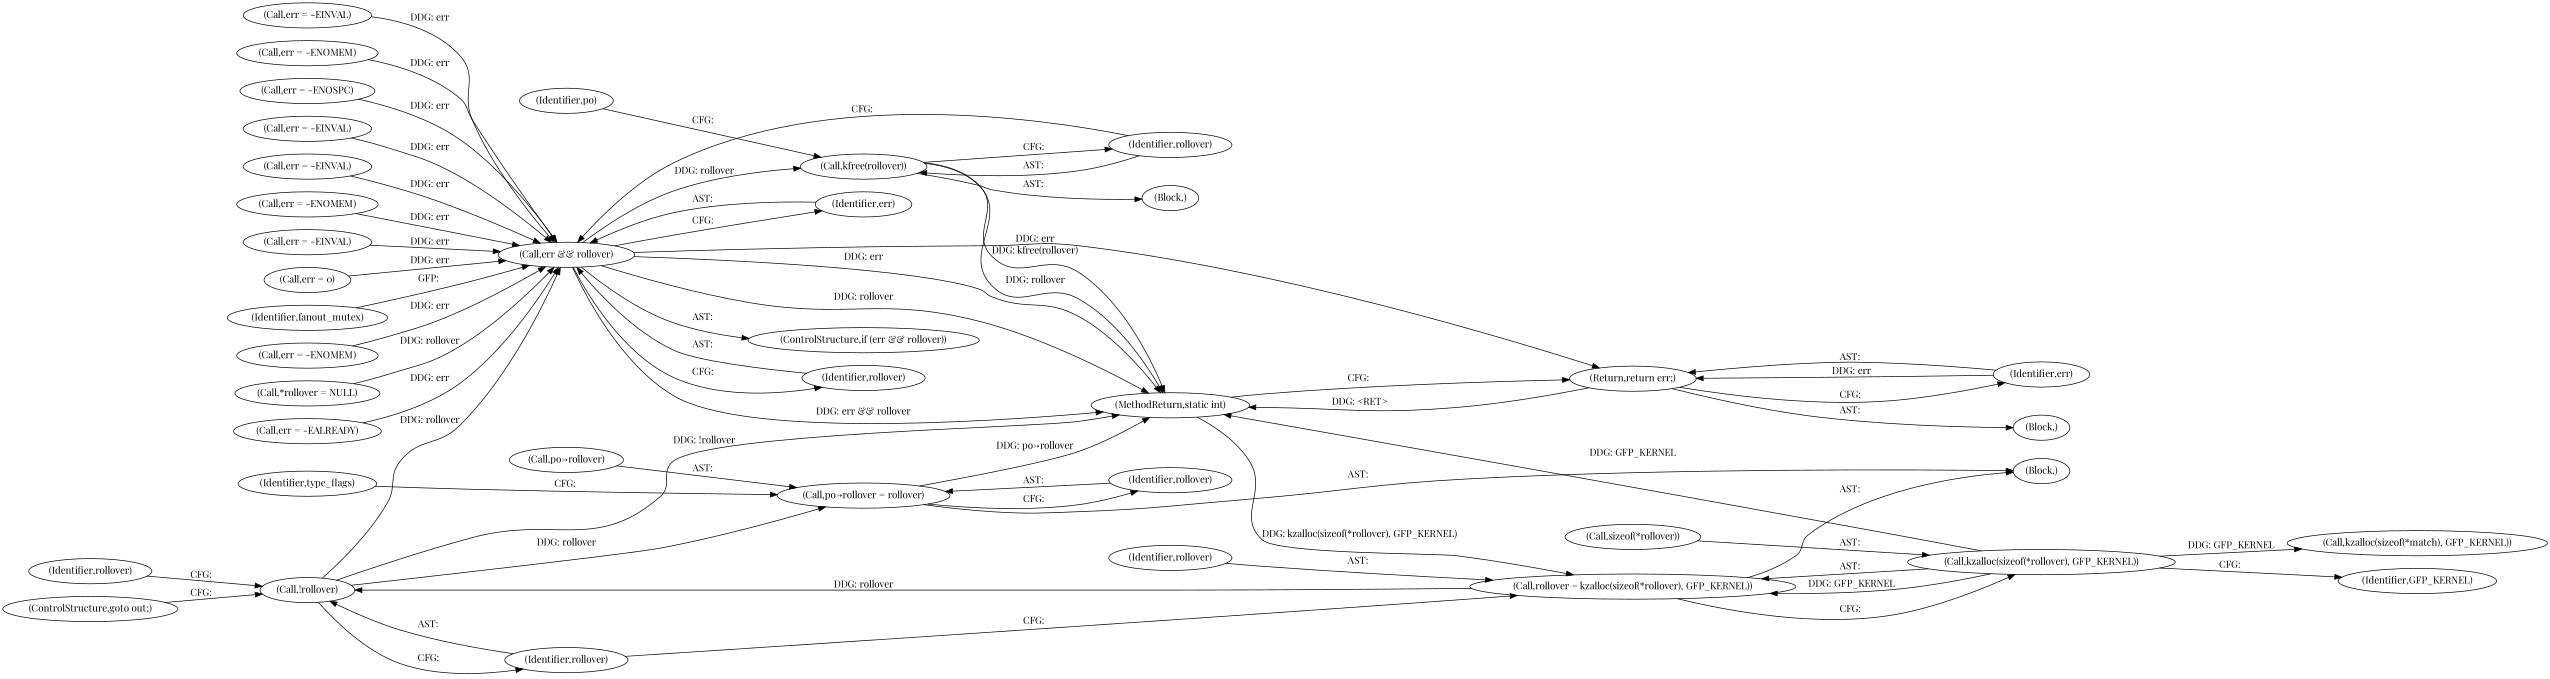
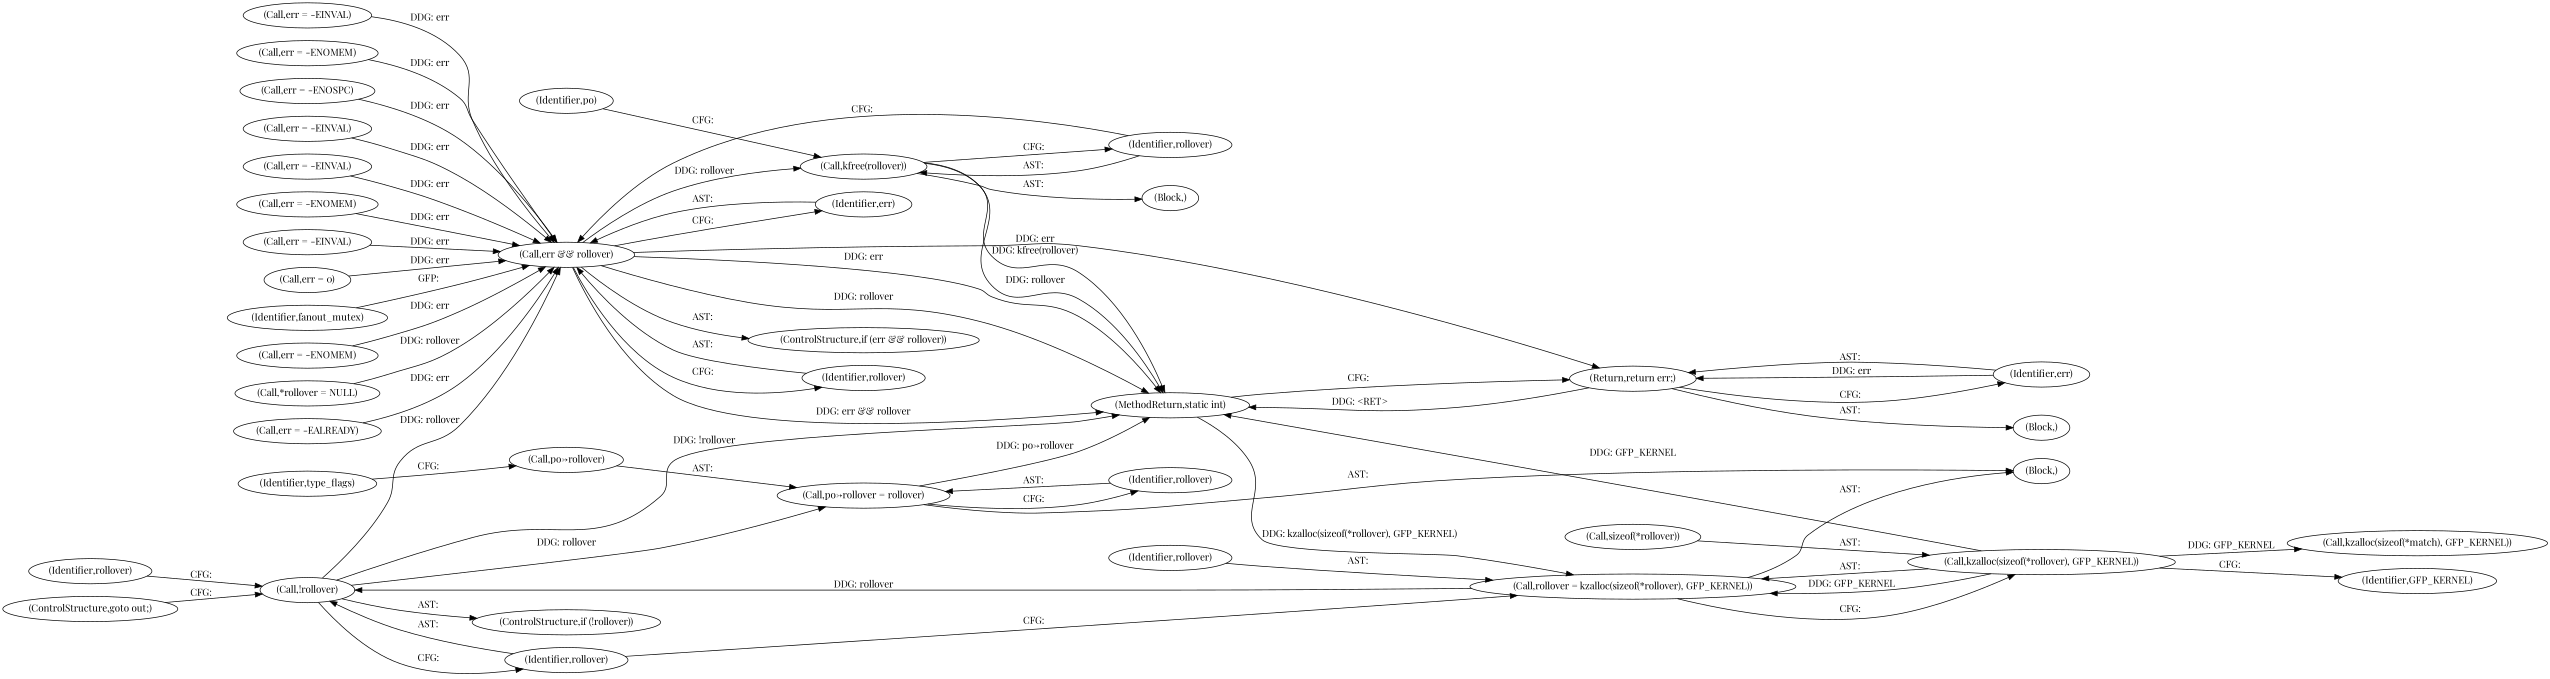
(573, 491) -> (441, 474)
none -> (566, 622)
